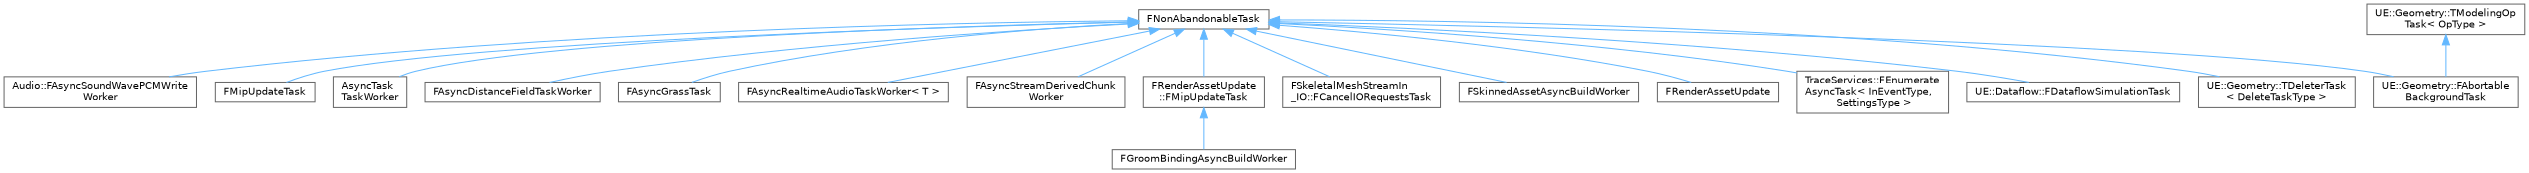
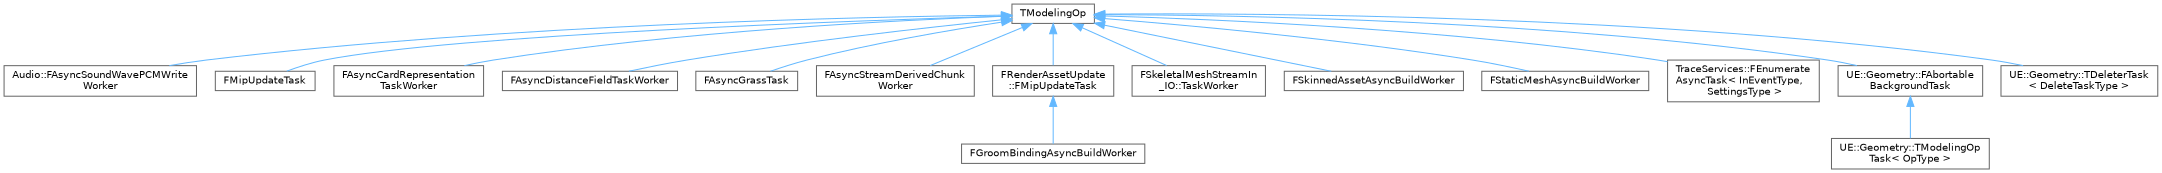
(1204, 19) -> (1053, 14)
(2446, 61) -> (1910, 123)
(370, 92) -> (409, 81)
(843, 92) -> none
(1362, 92) -> (1199, 81)
(1718, 92) -> (1565, 81)
(2073, 92) -> none
